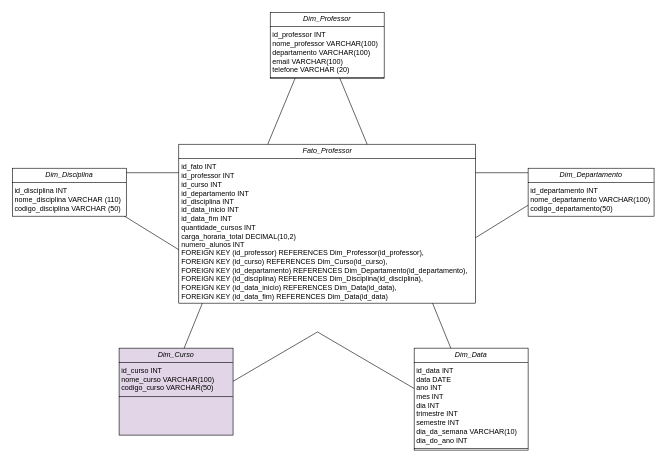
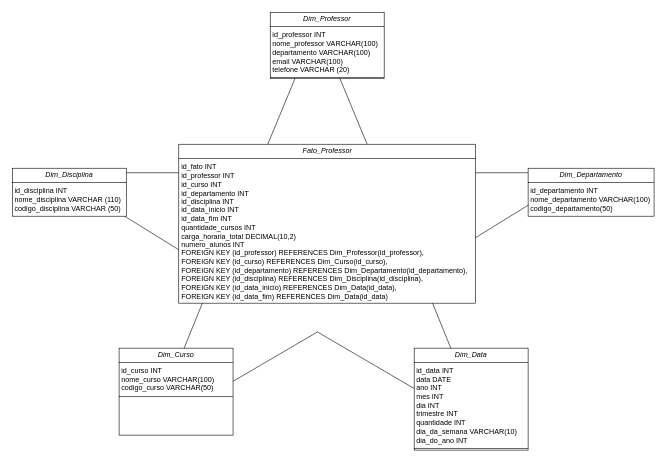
(176, 392) -> (176, 392)
(463, 392) -> (463, 392)
